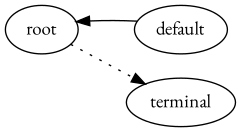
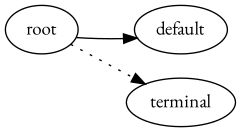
(113, 21) -> (100, 39)
